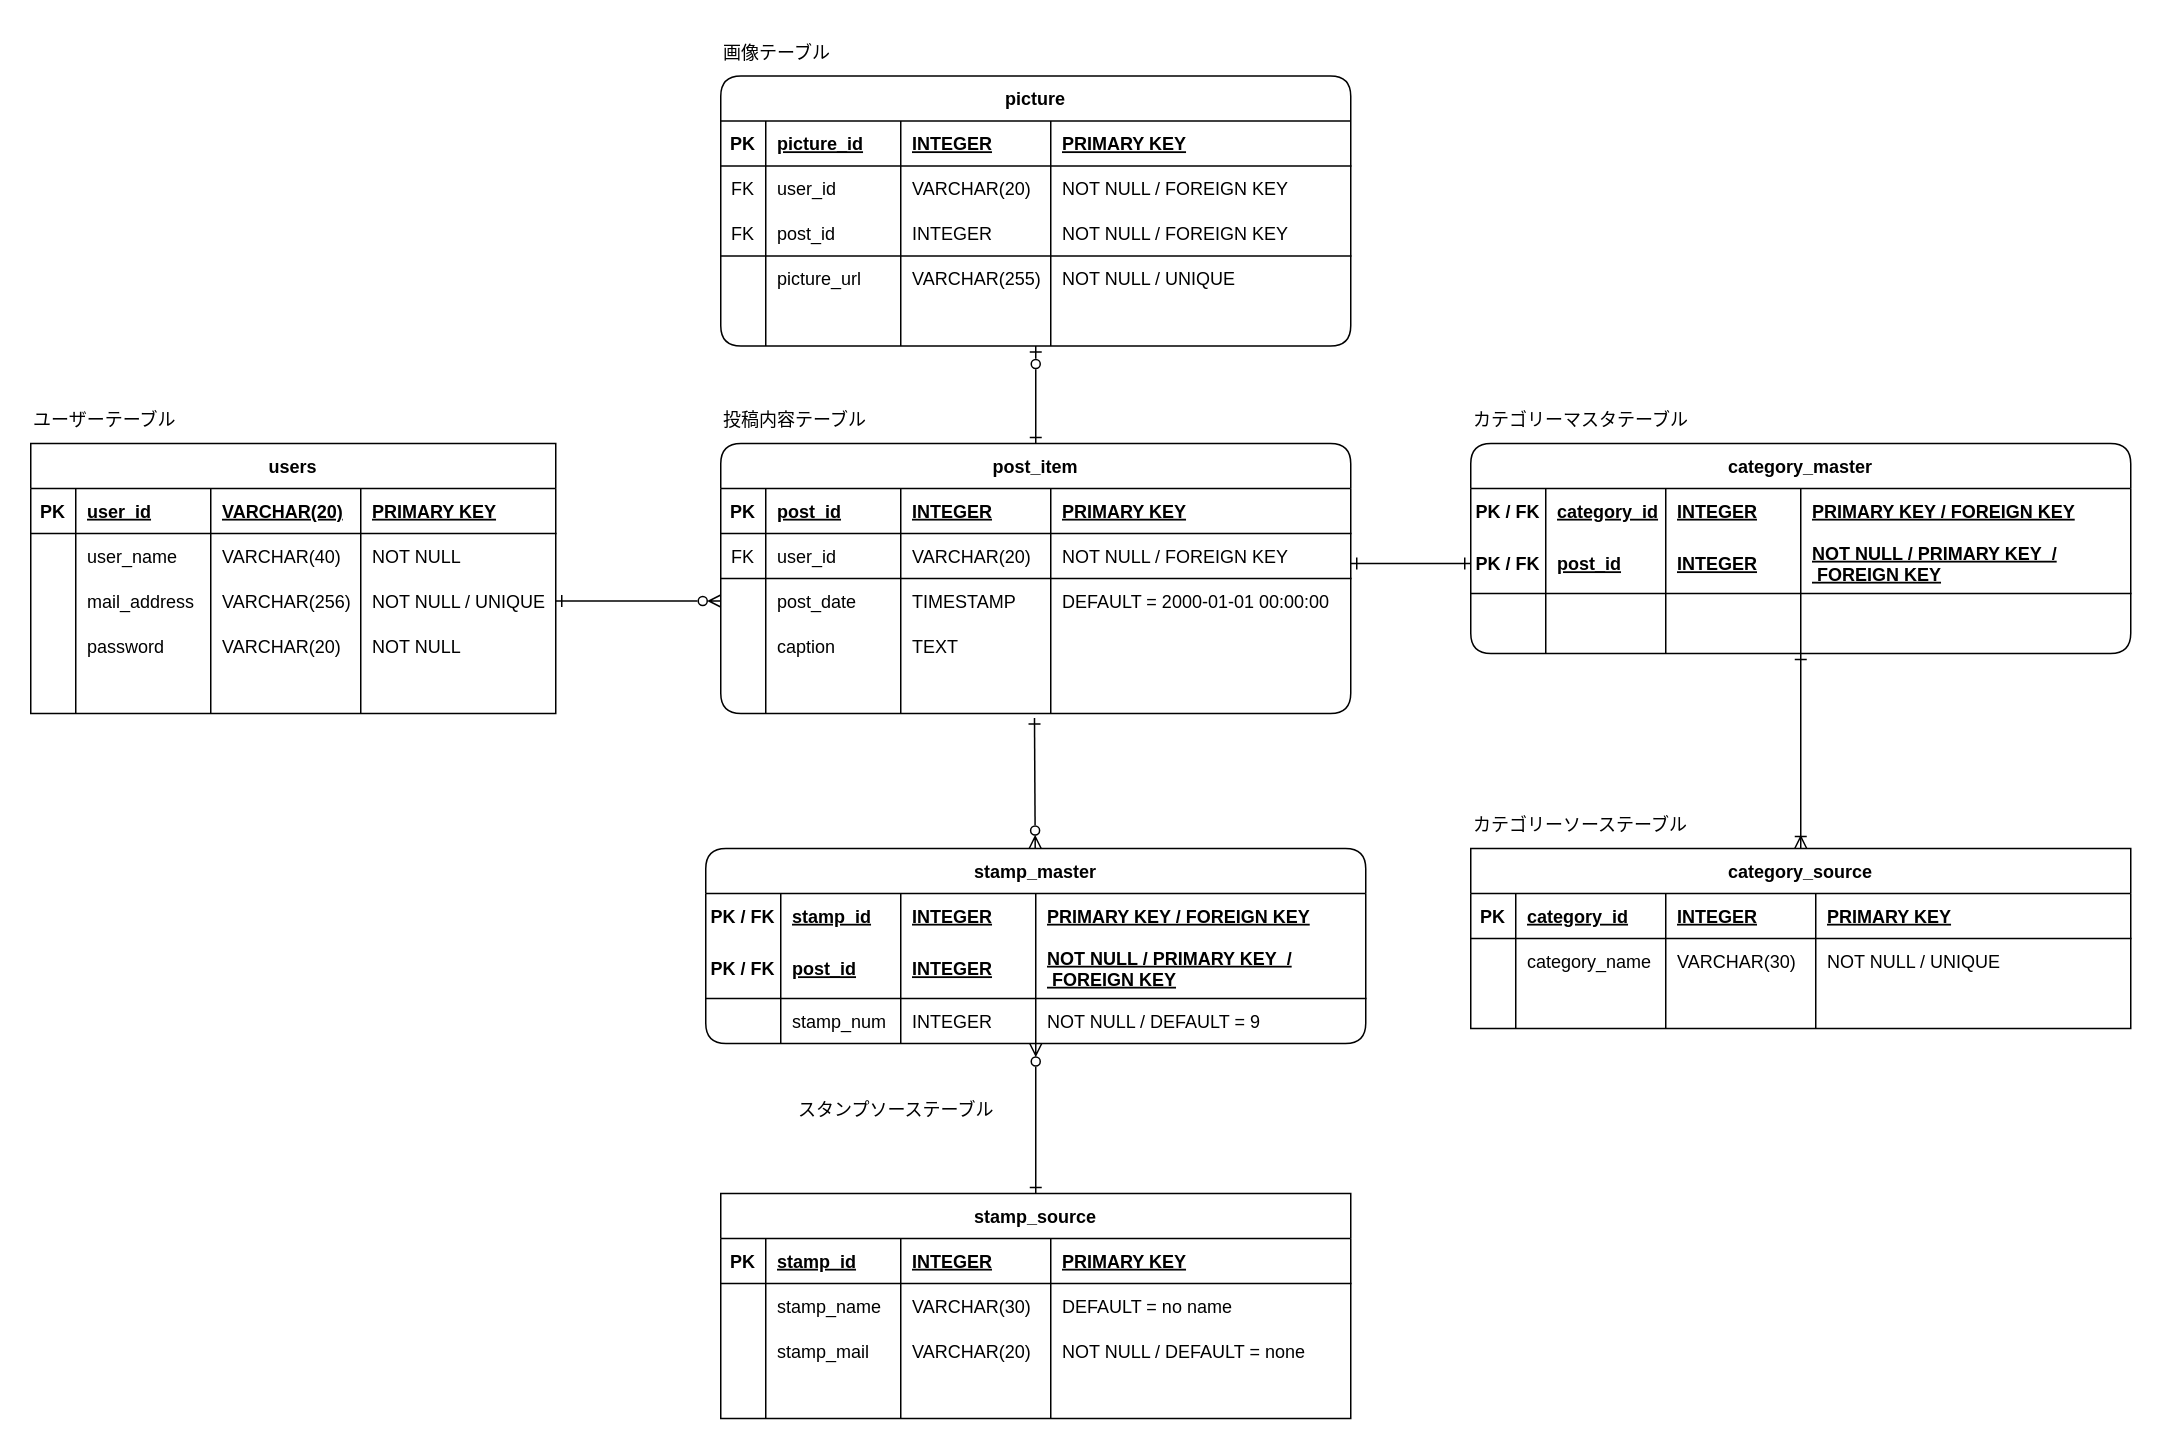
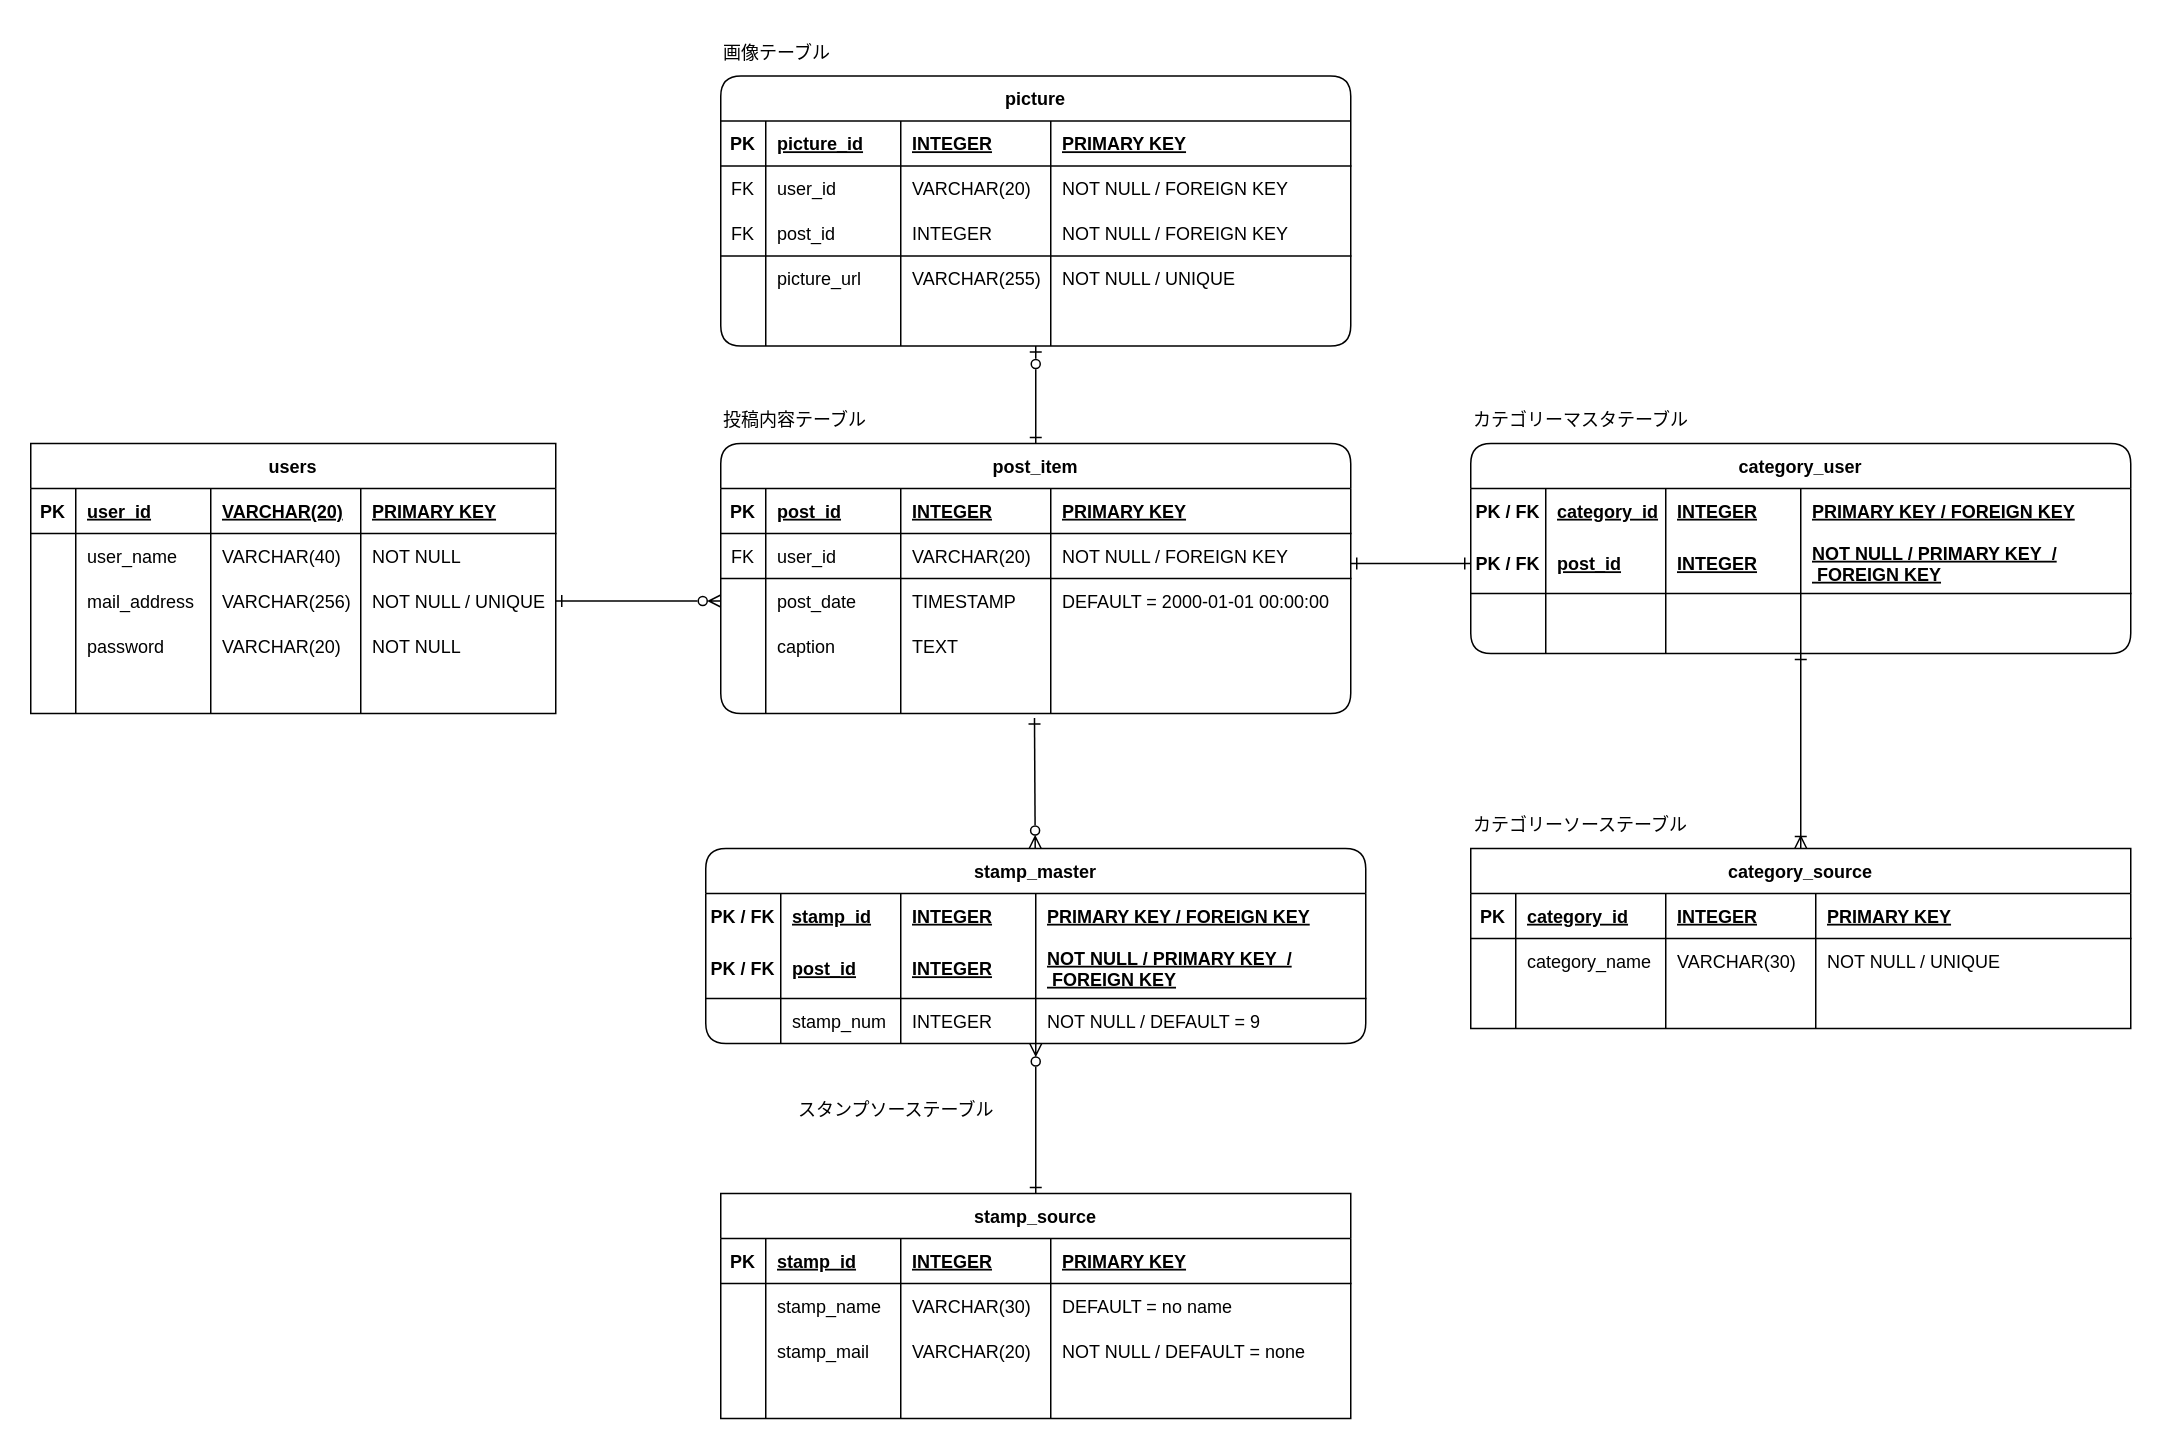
(113, 421) -> none
(1800, 467) -> (1800, 467)
